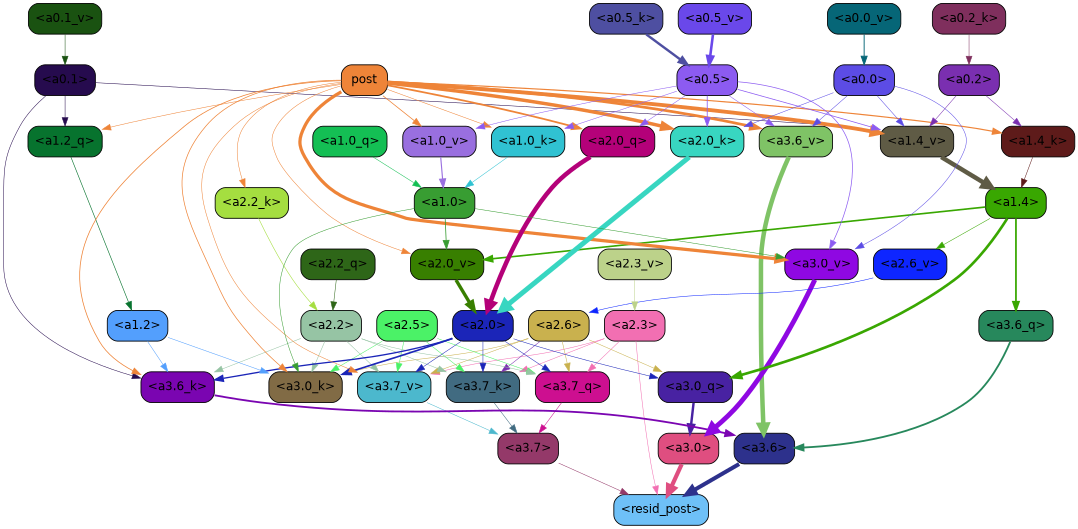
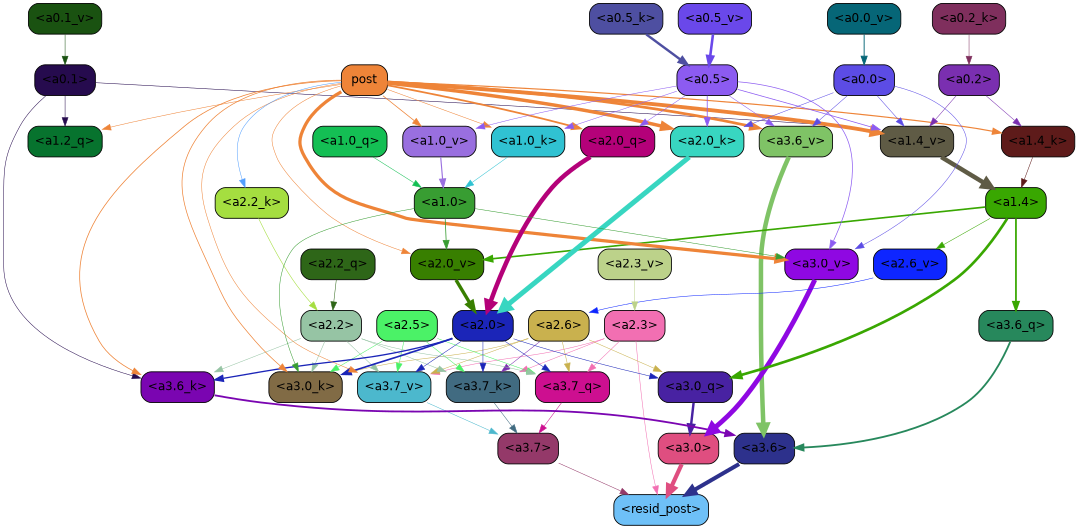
(249, 121) -> (249, 121)
(138, 326) -> none
